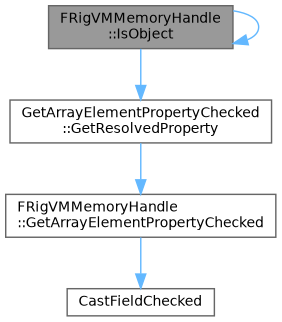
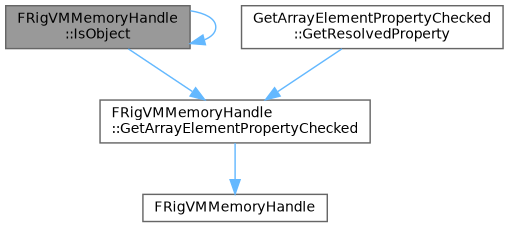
(141, 67) -> (160, 70)
(141, 302) -> (235, 208)
